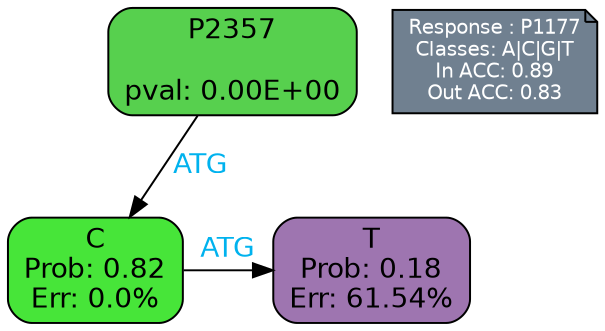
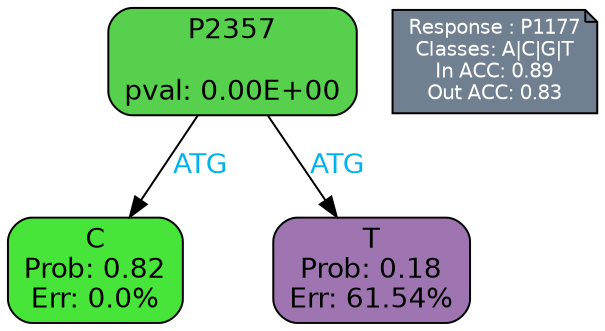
(218, 270) -> (297, 158)
